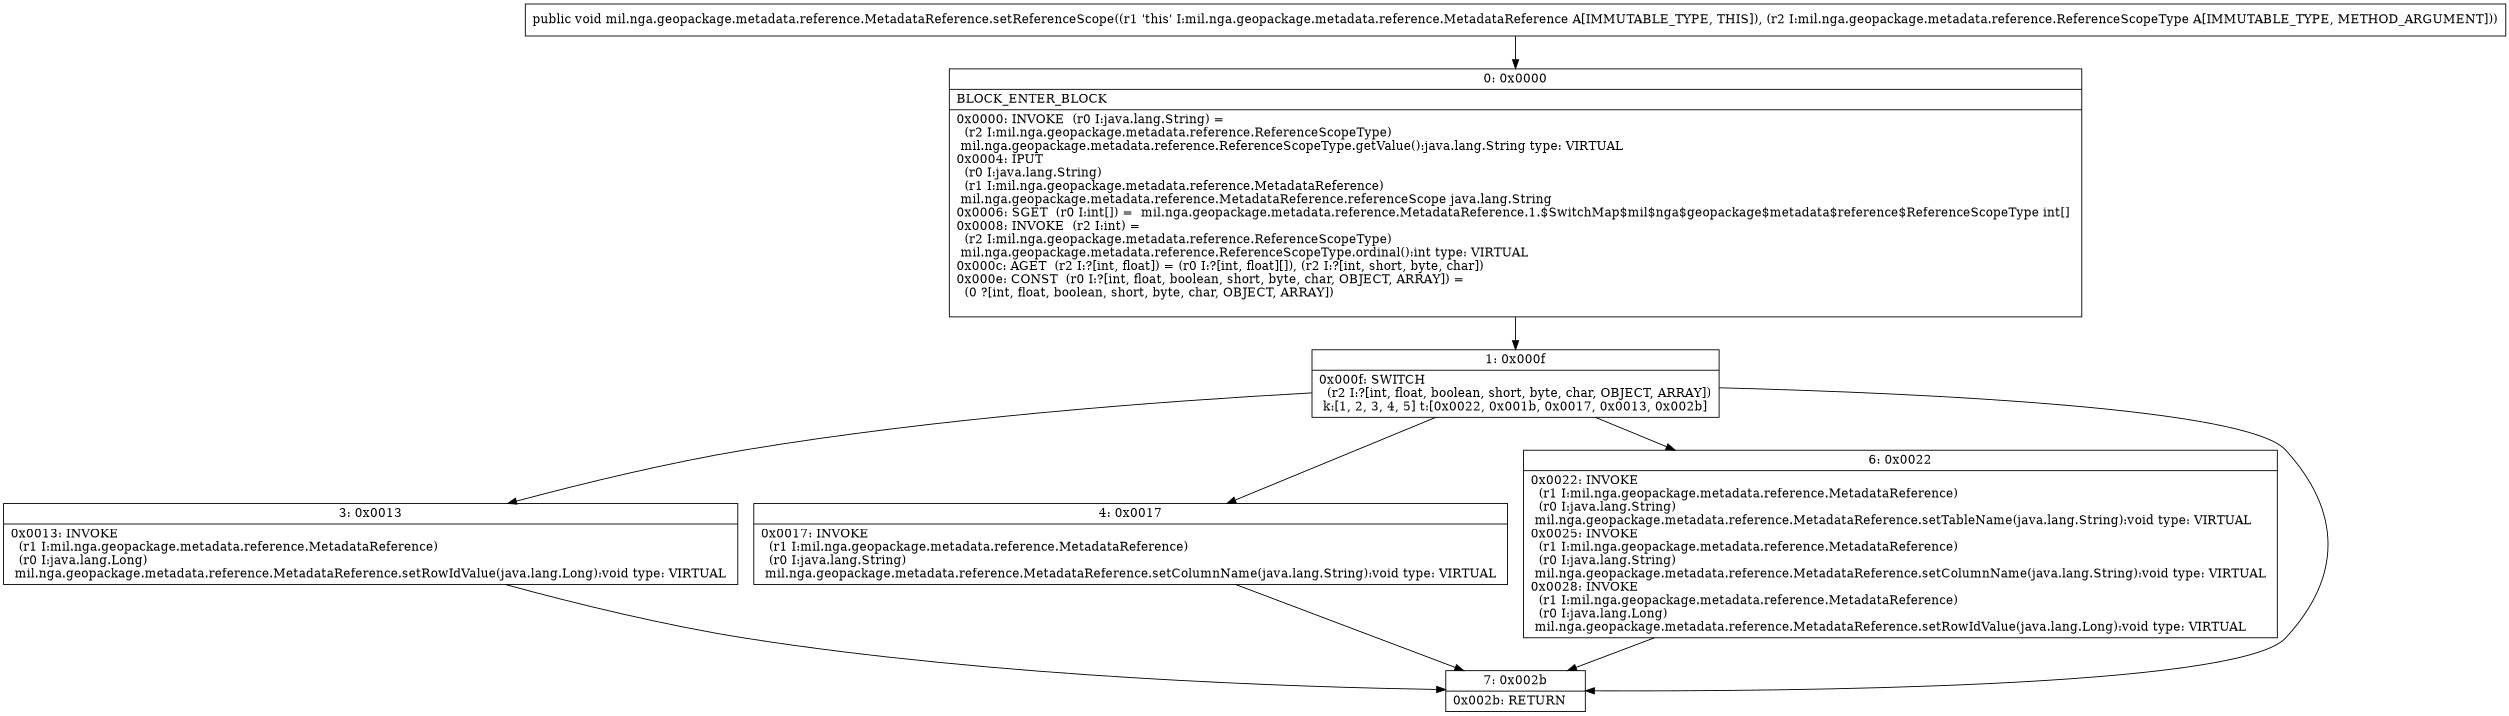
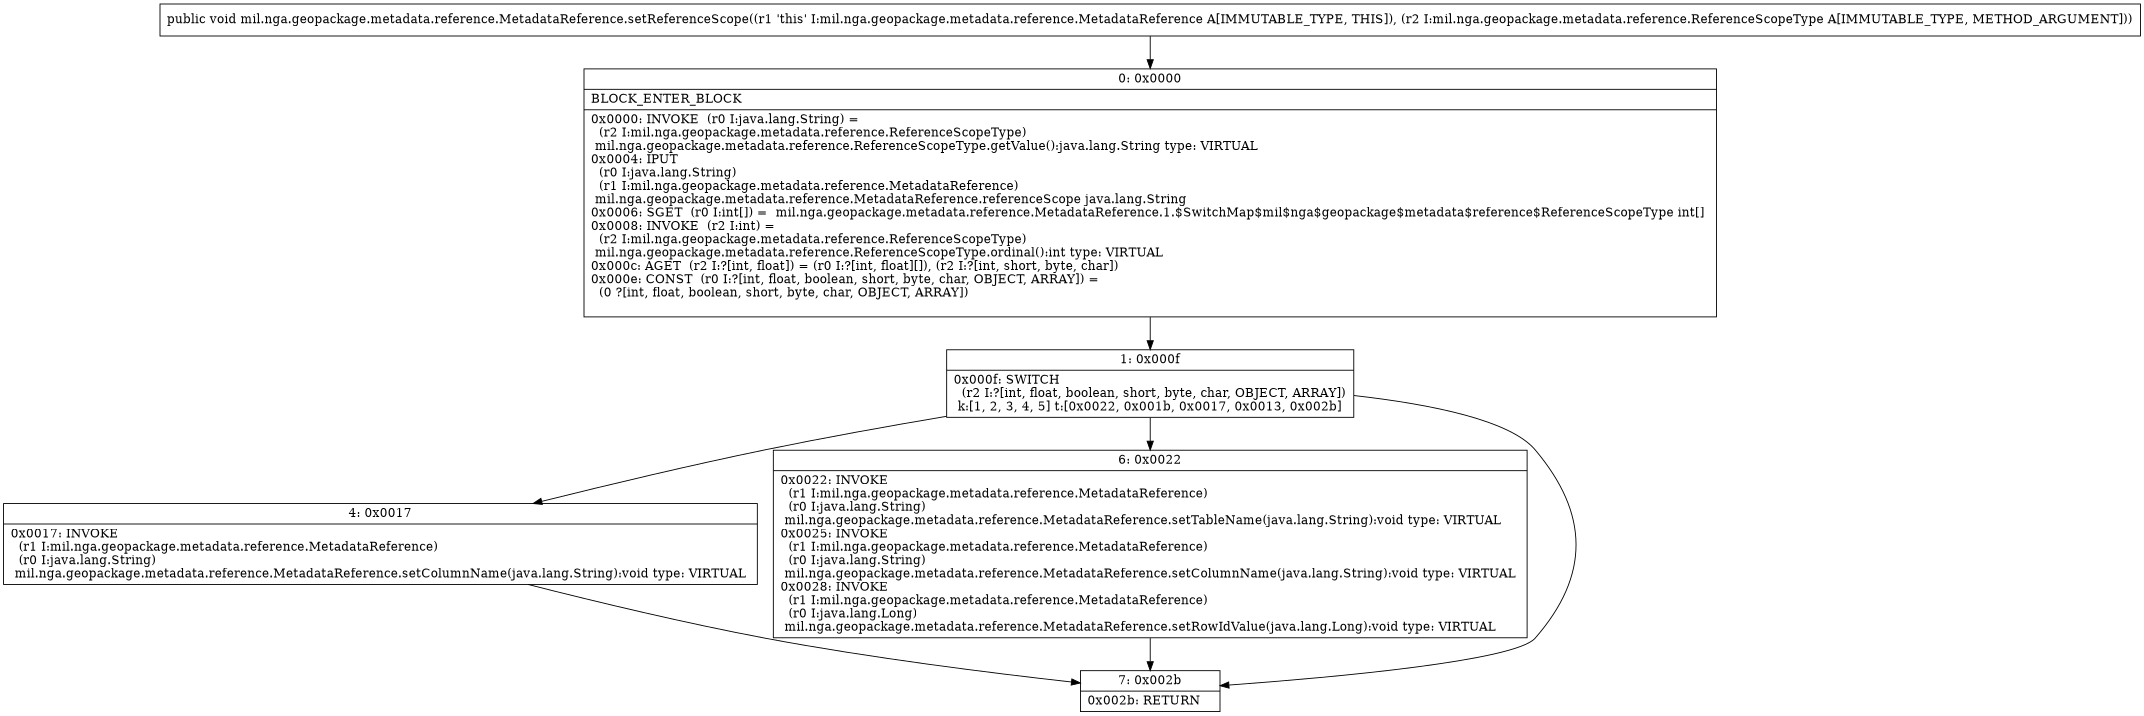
(371, 544) -> none
